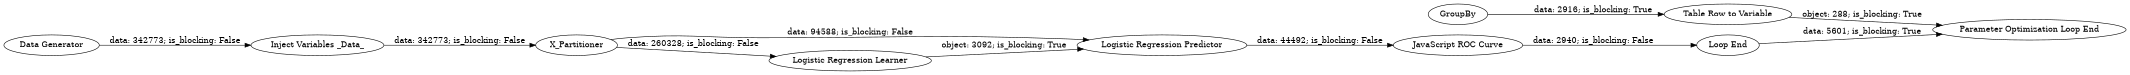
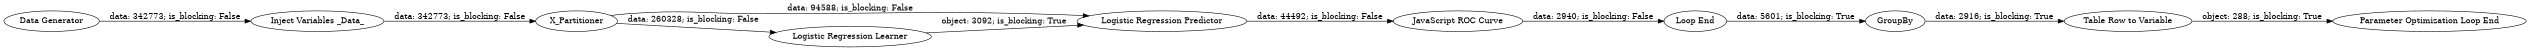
(1848, 39) -> (1793, 21)
